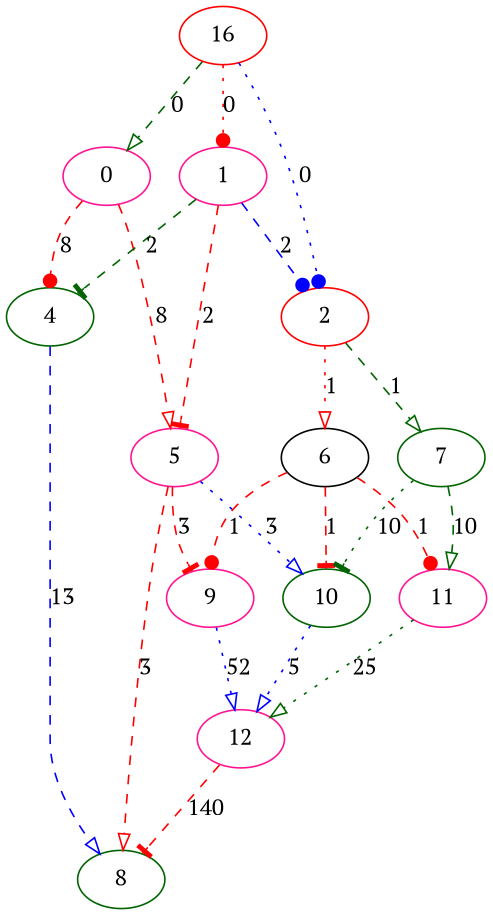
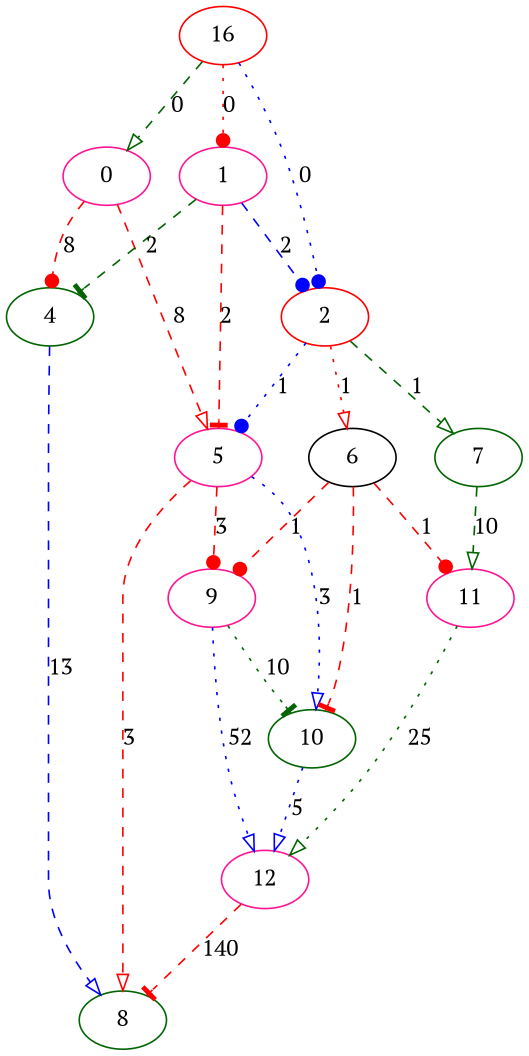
none -> (276, 382)
(375, 518) -> (255, 667)
(175, 526) -> (215, 521)
